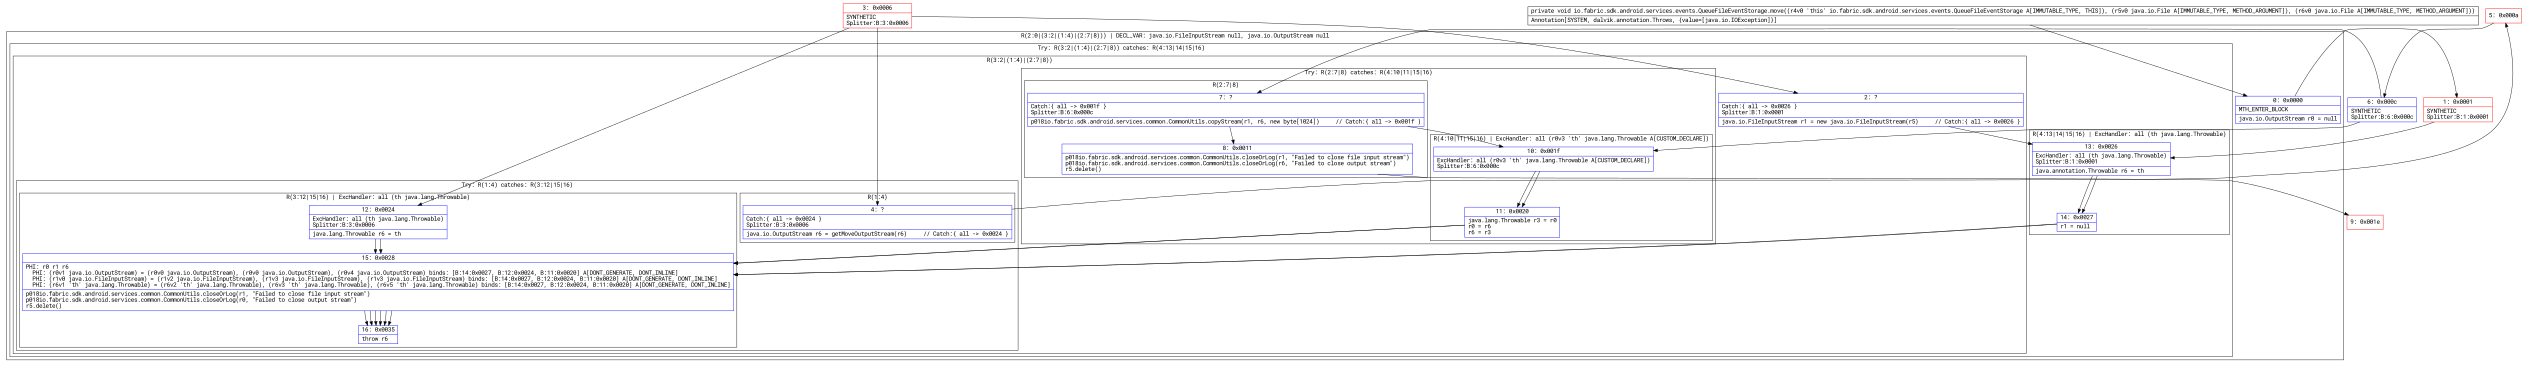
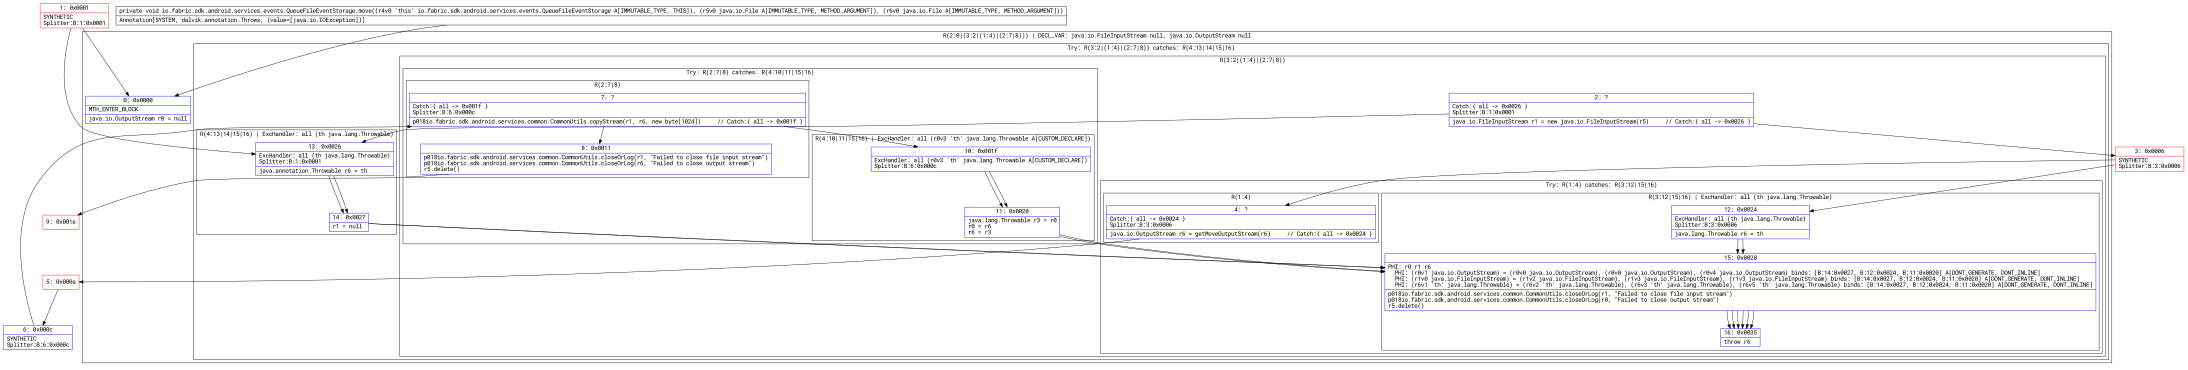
(1356, 27) -> (1933, 140)
(2379, 29) -> (105, 60)
(2009, 131) -> none
